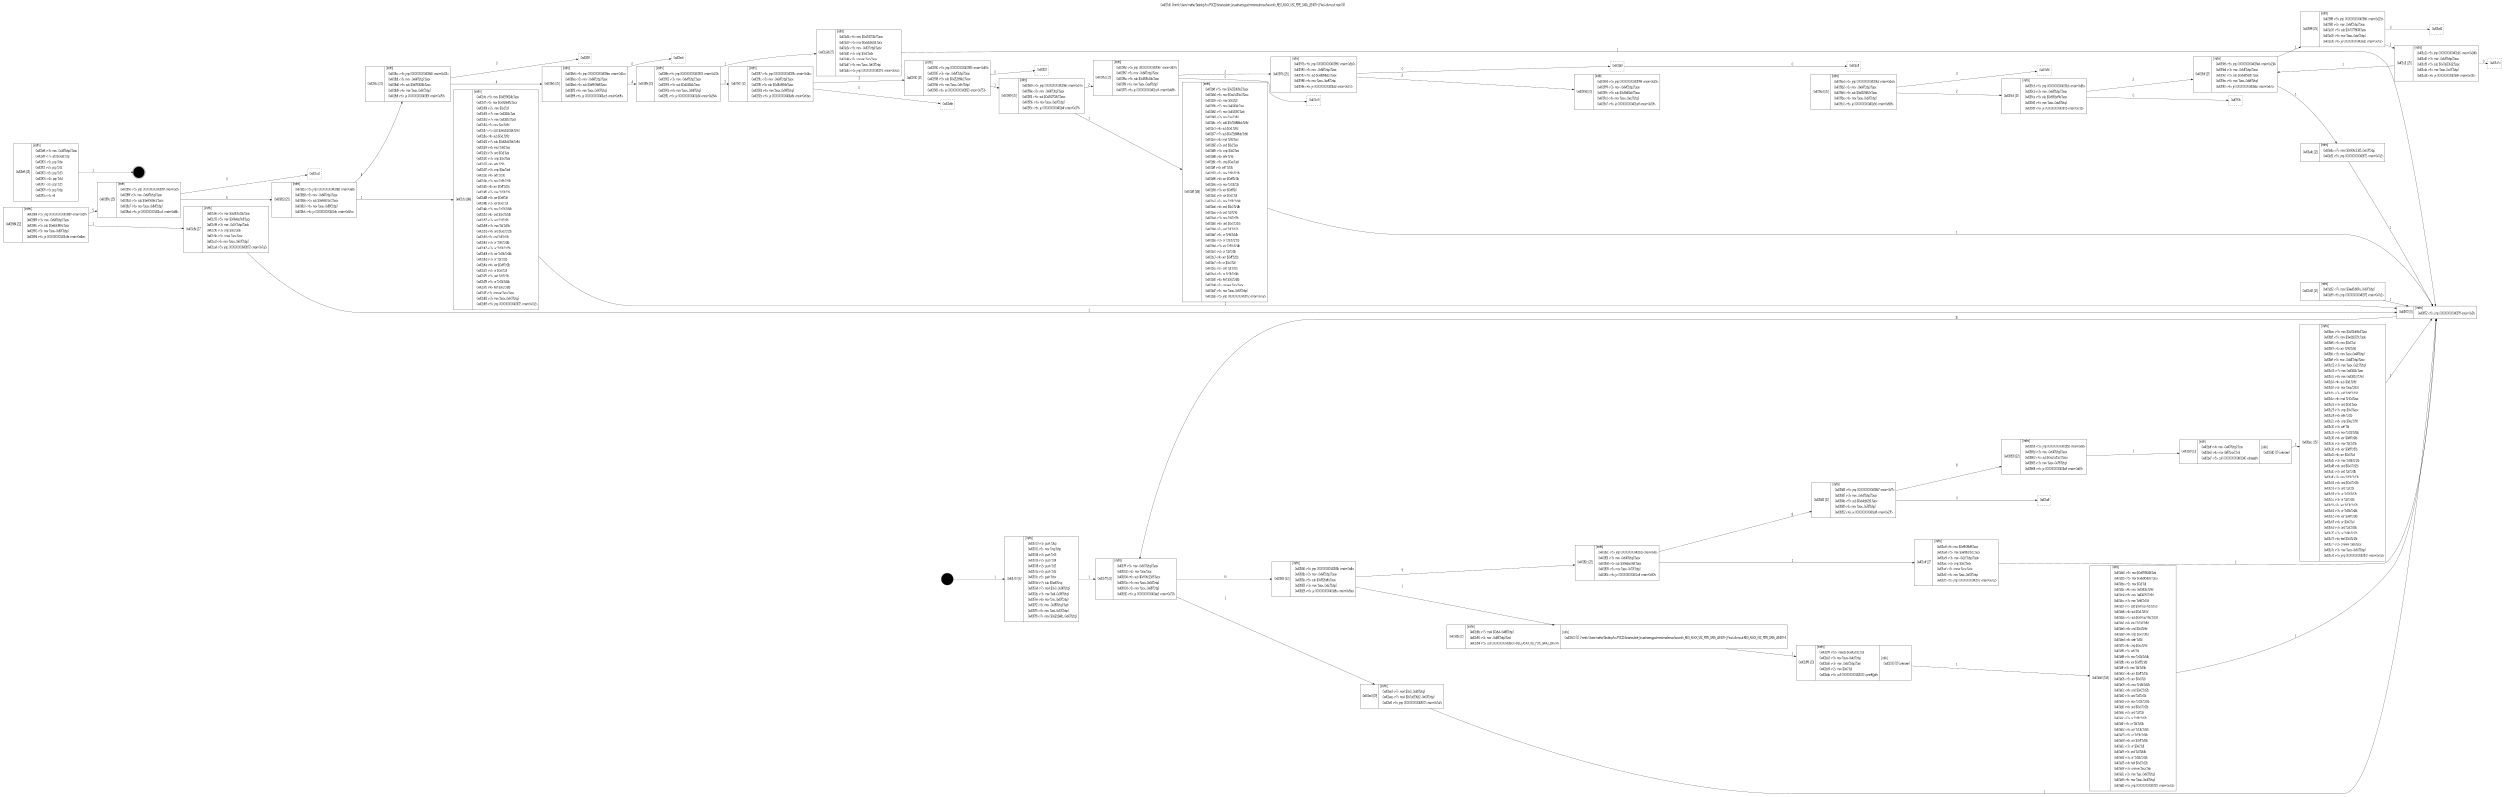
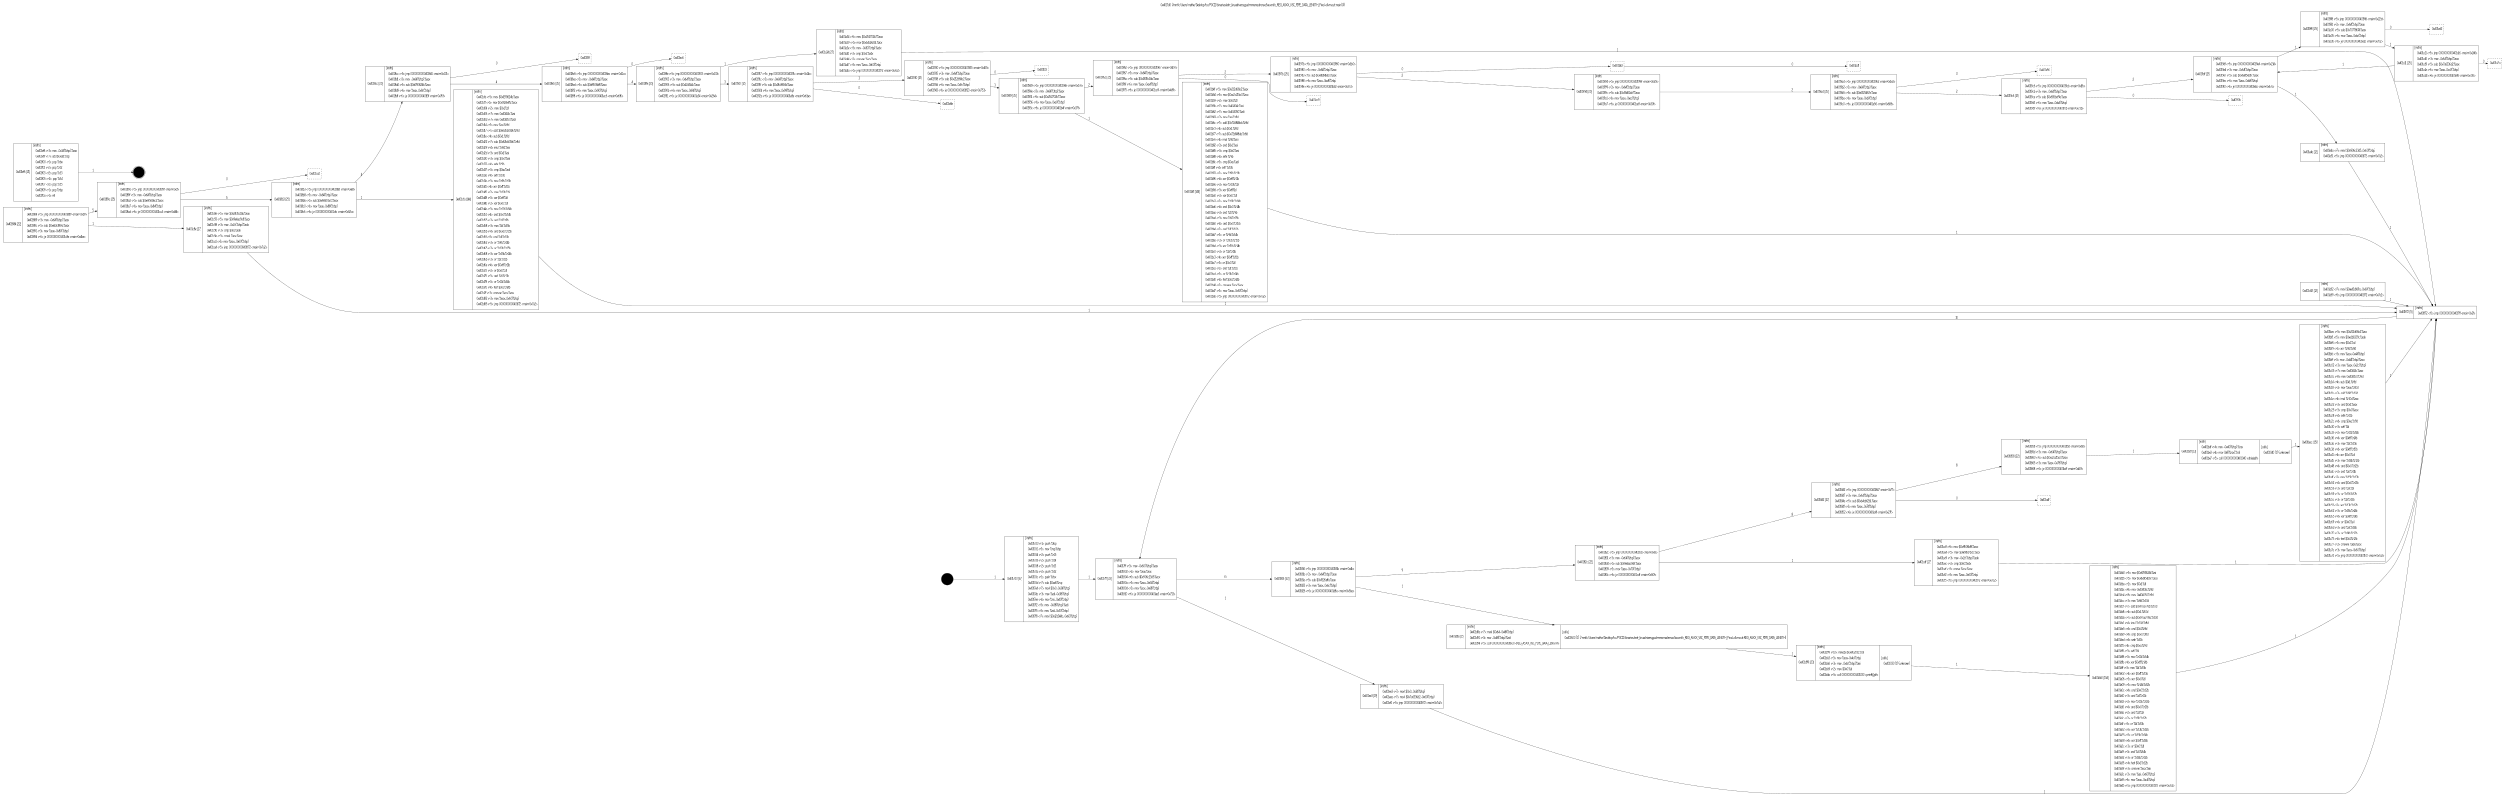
none -> (1734, 92)
